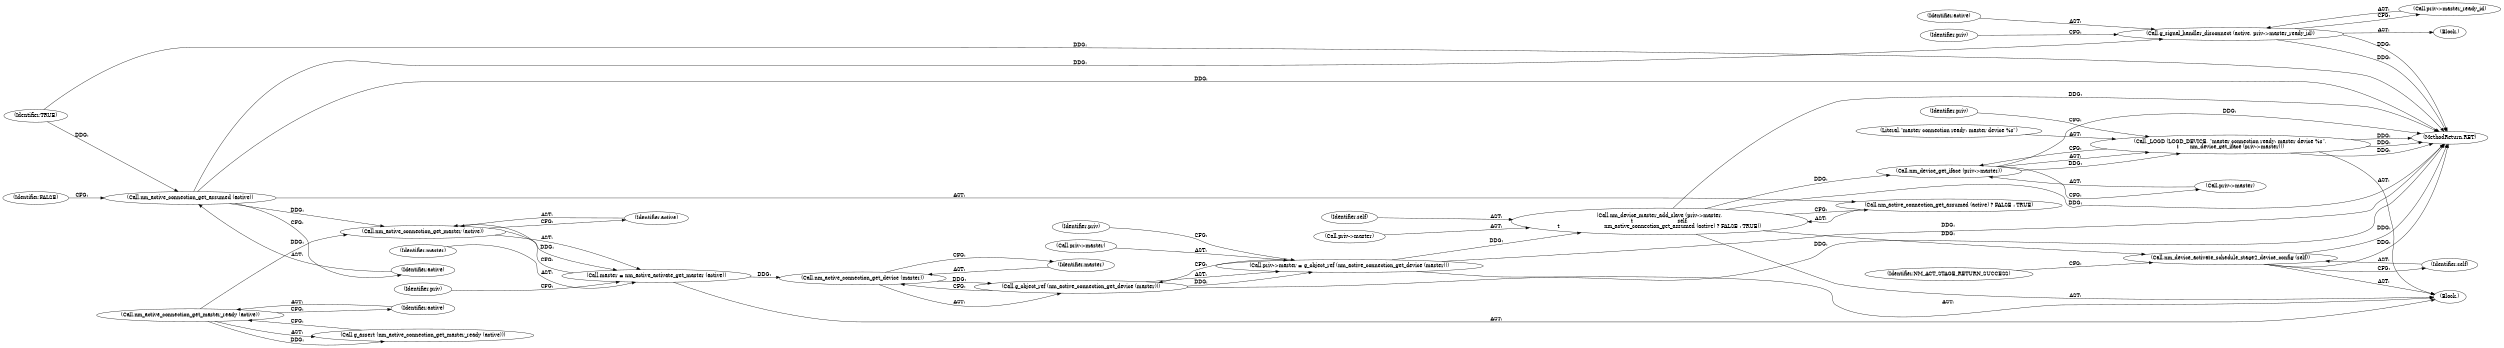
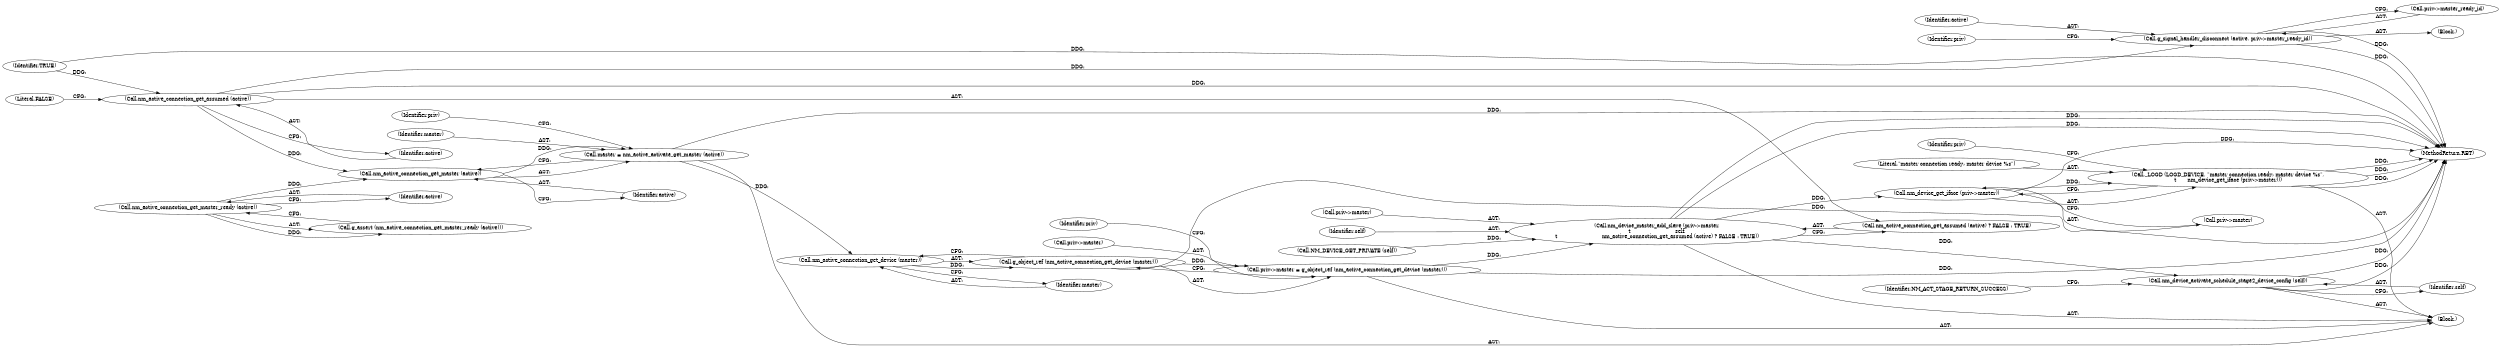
none -> (1556, 113)
(36, 198) -> (35, 100)
none -> (1347, 251)
